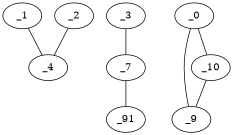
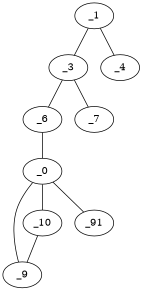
(74, 16) -> none
none -> (81, 42)
(126, 94) -> (68, 197)
none -> (42, 119)
